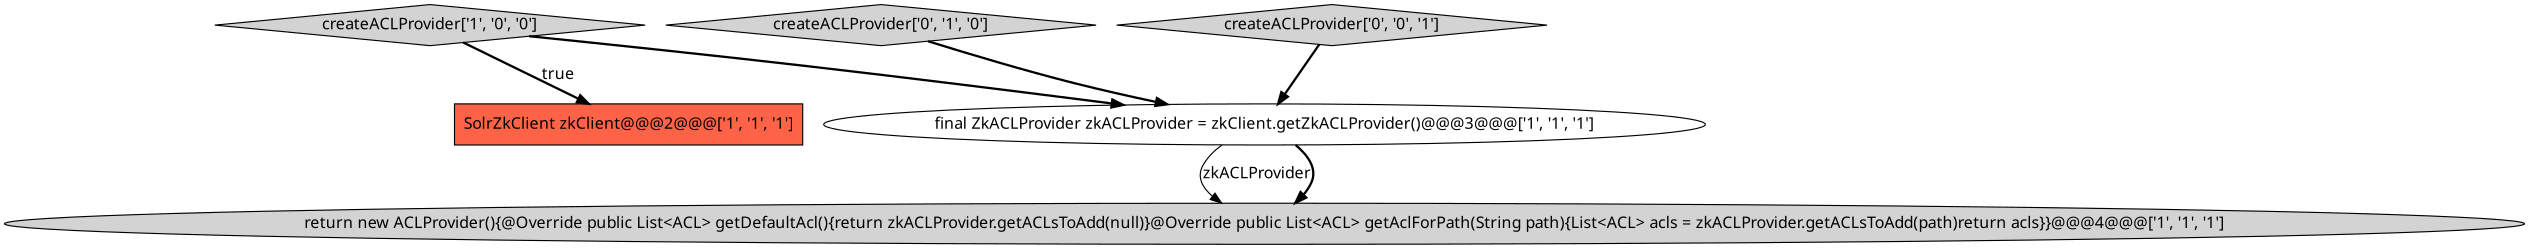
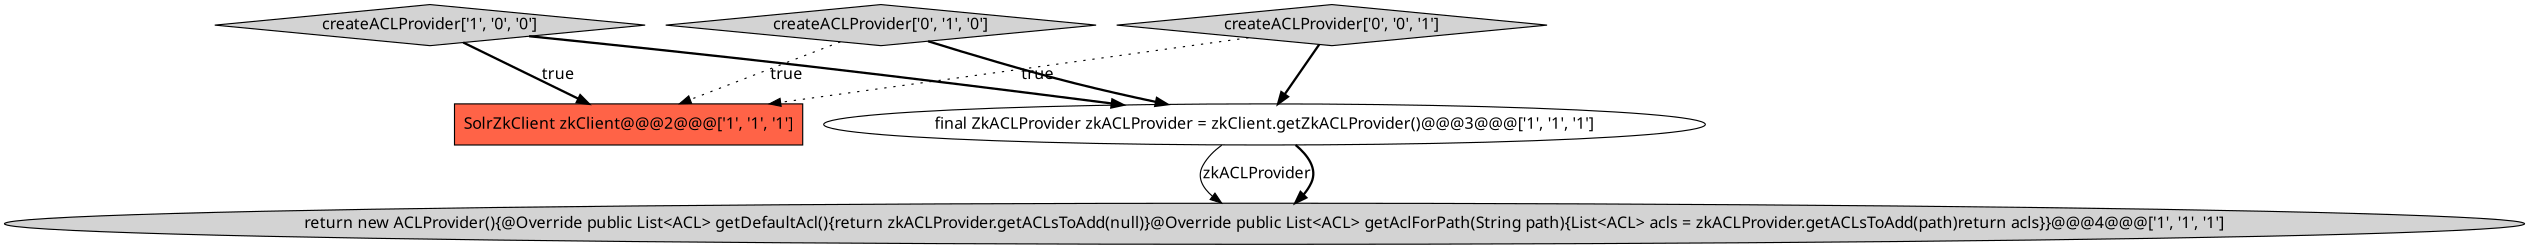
none -> (765, 71)
none -> (1003, 72)
